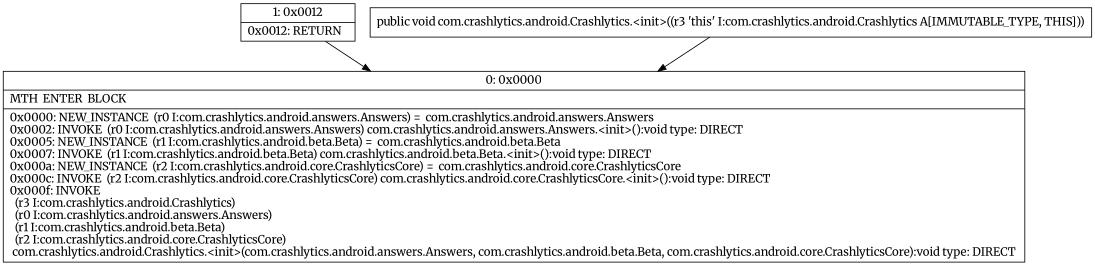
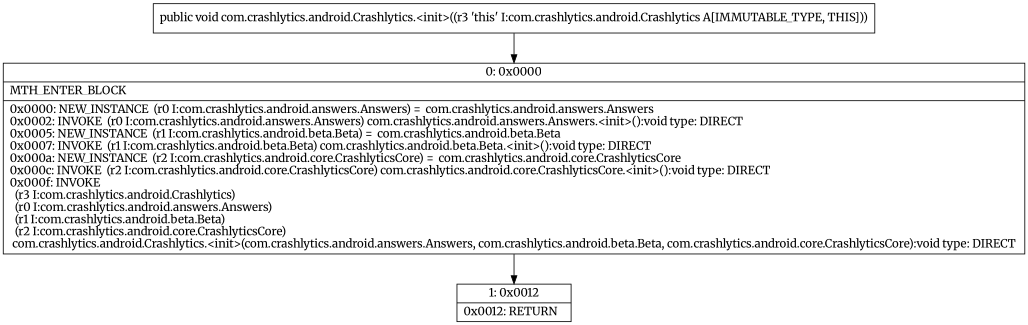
(344, 54) -> (514, 265)
